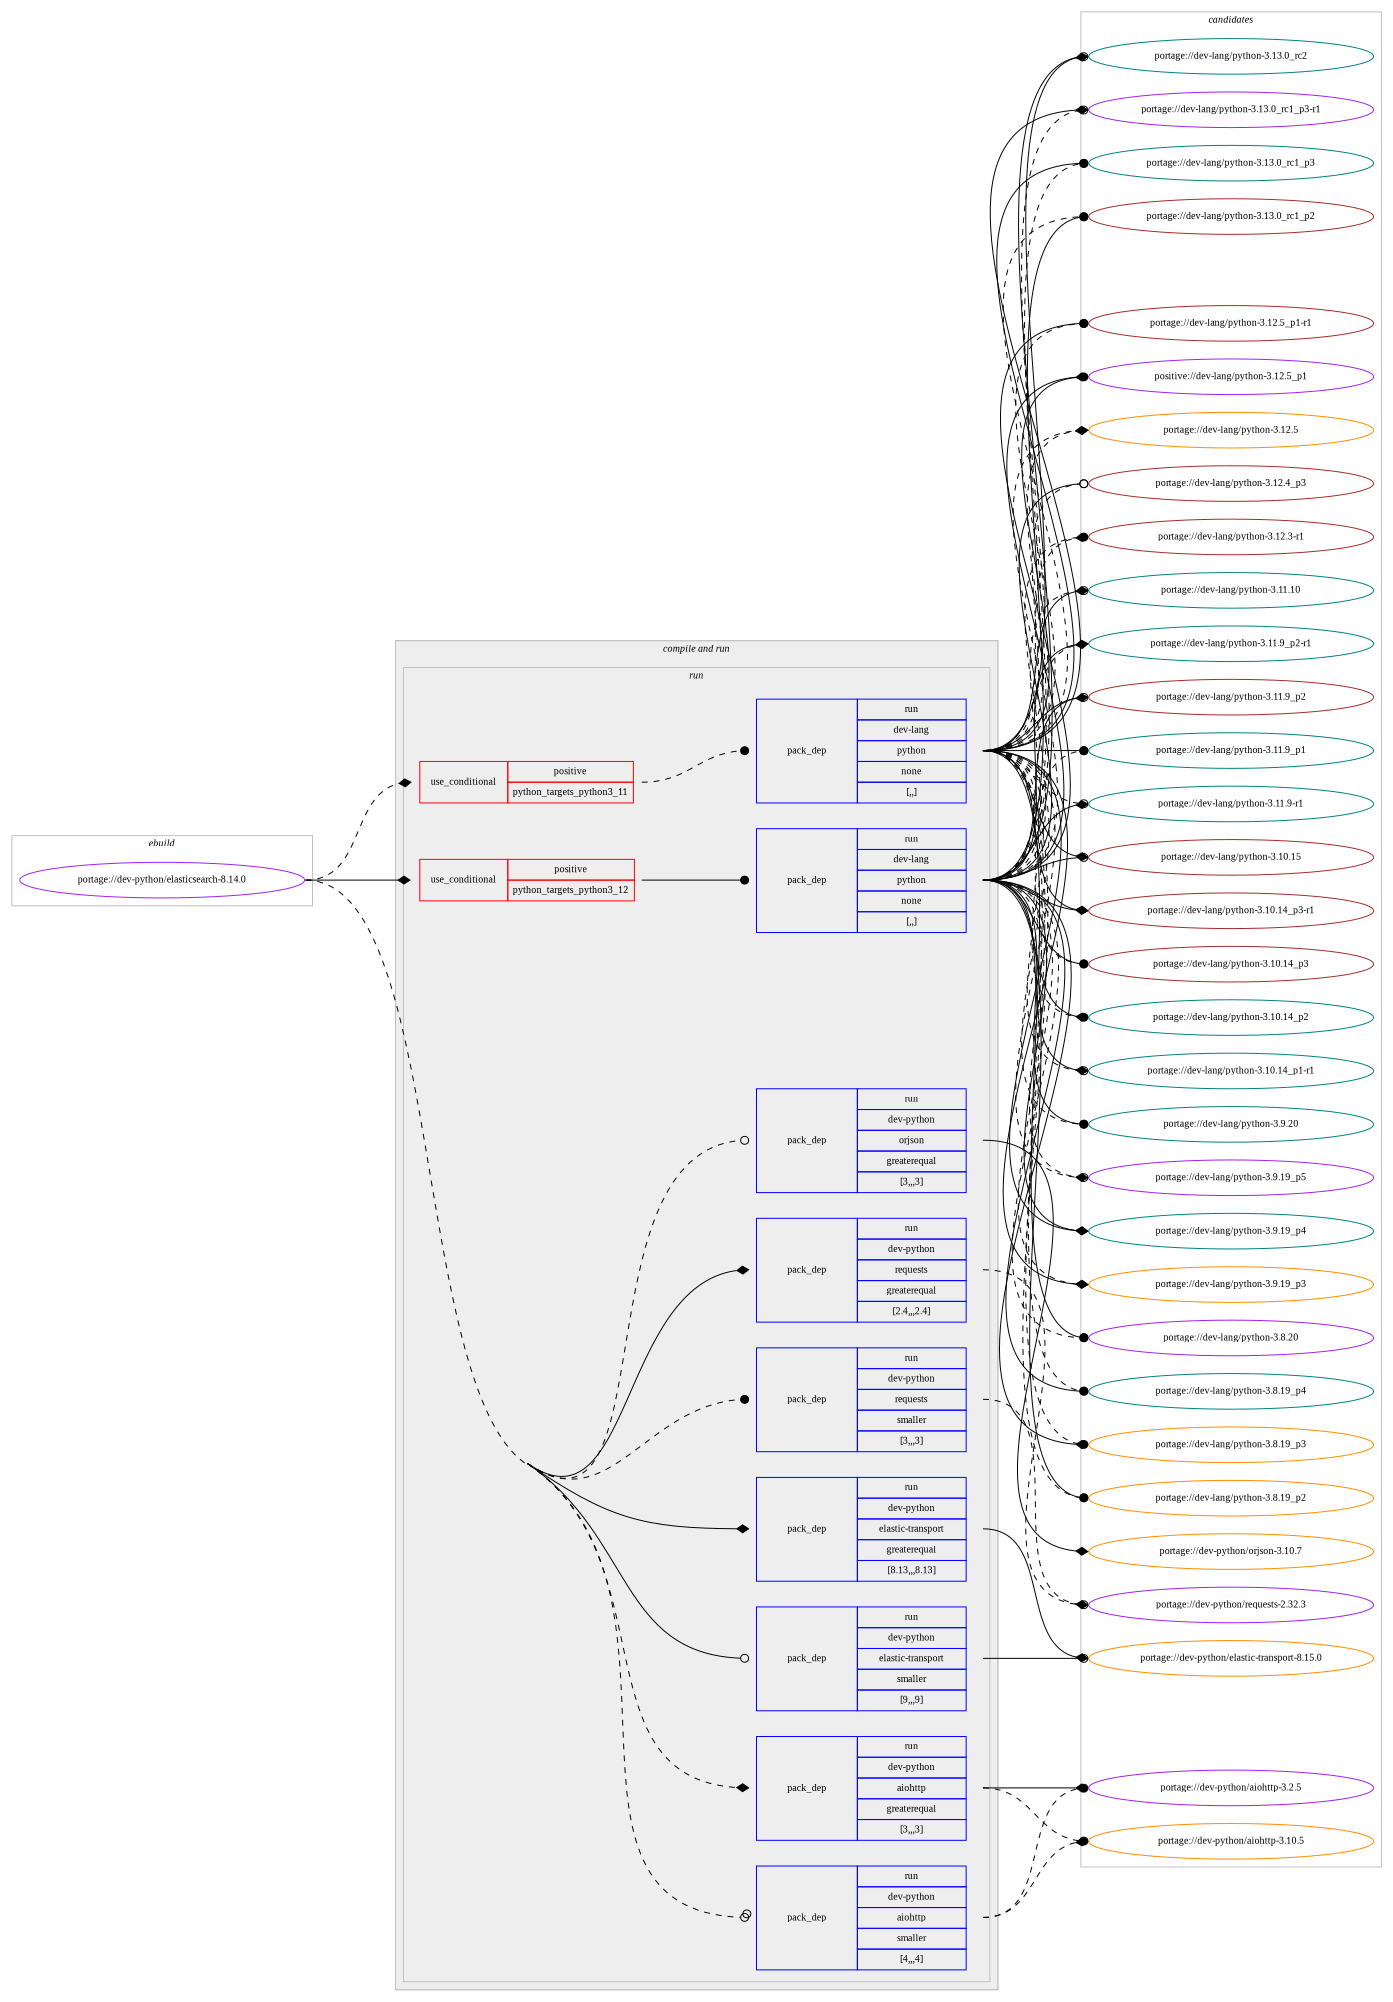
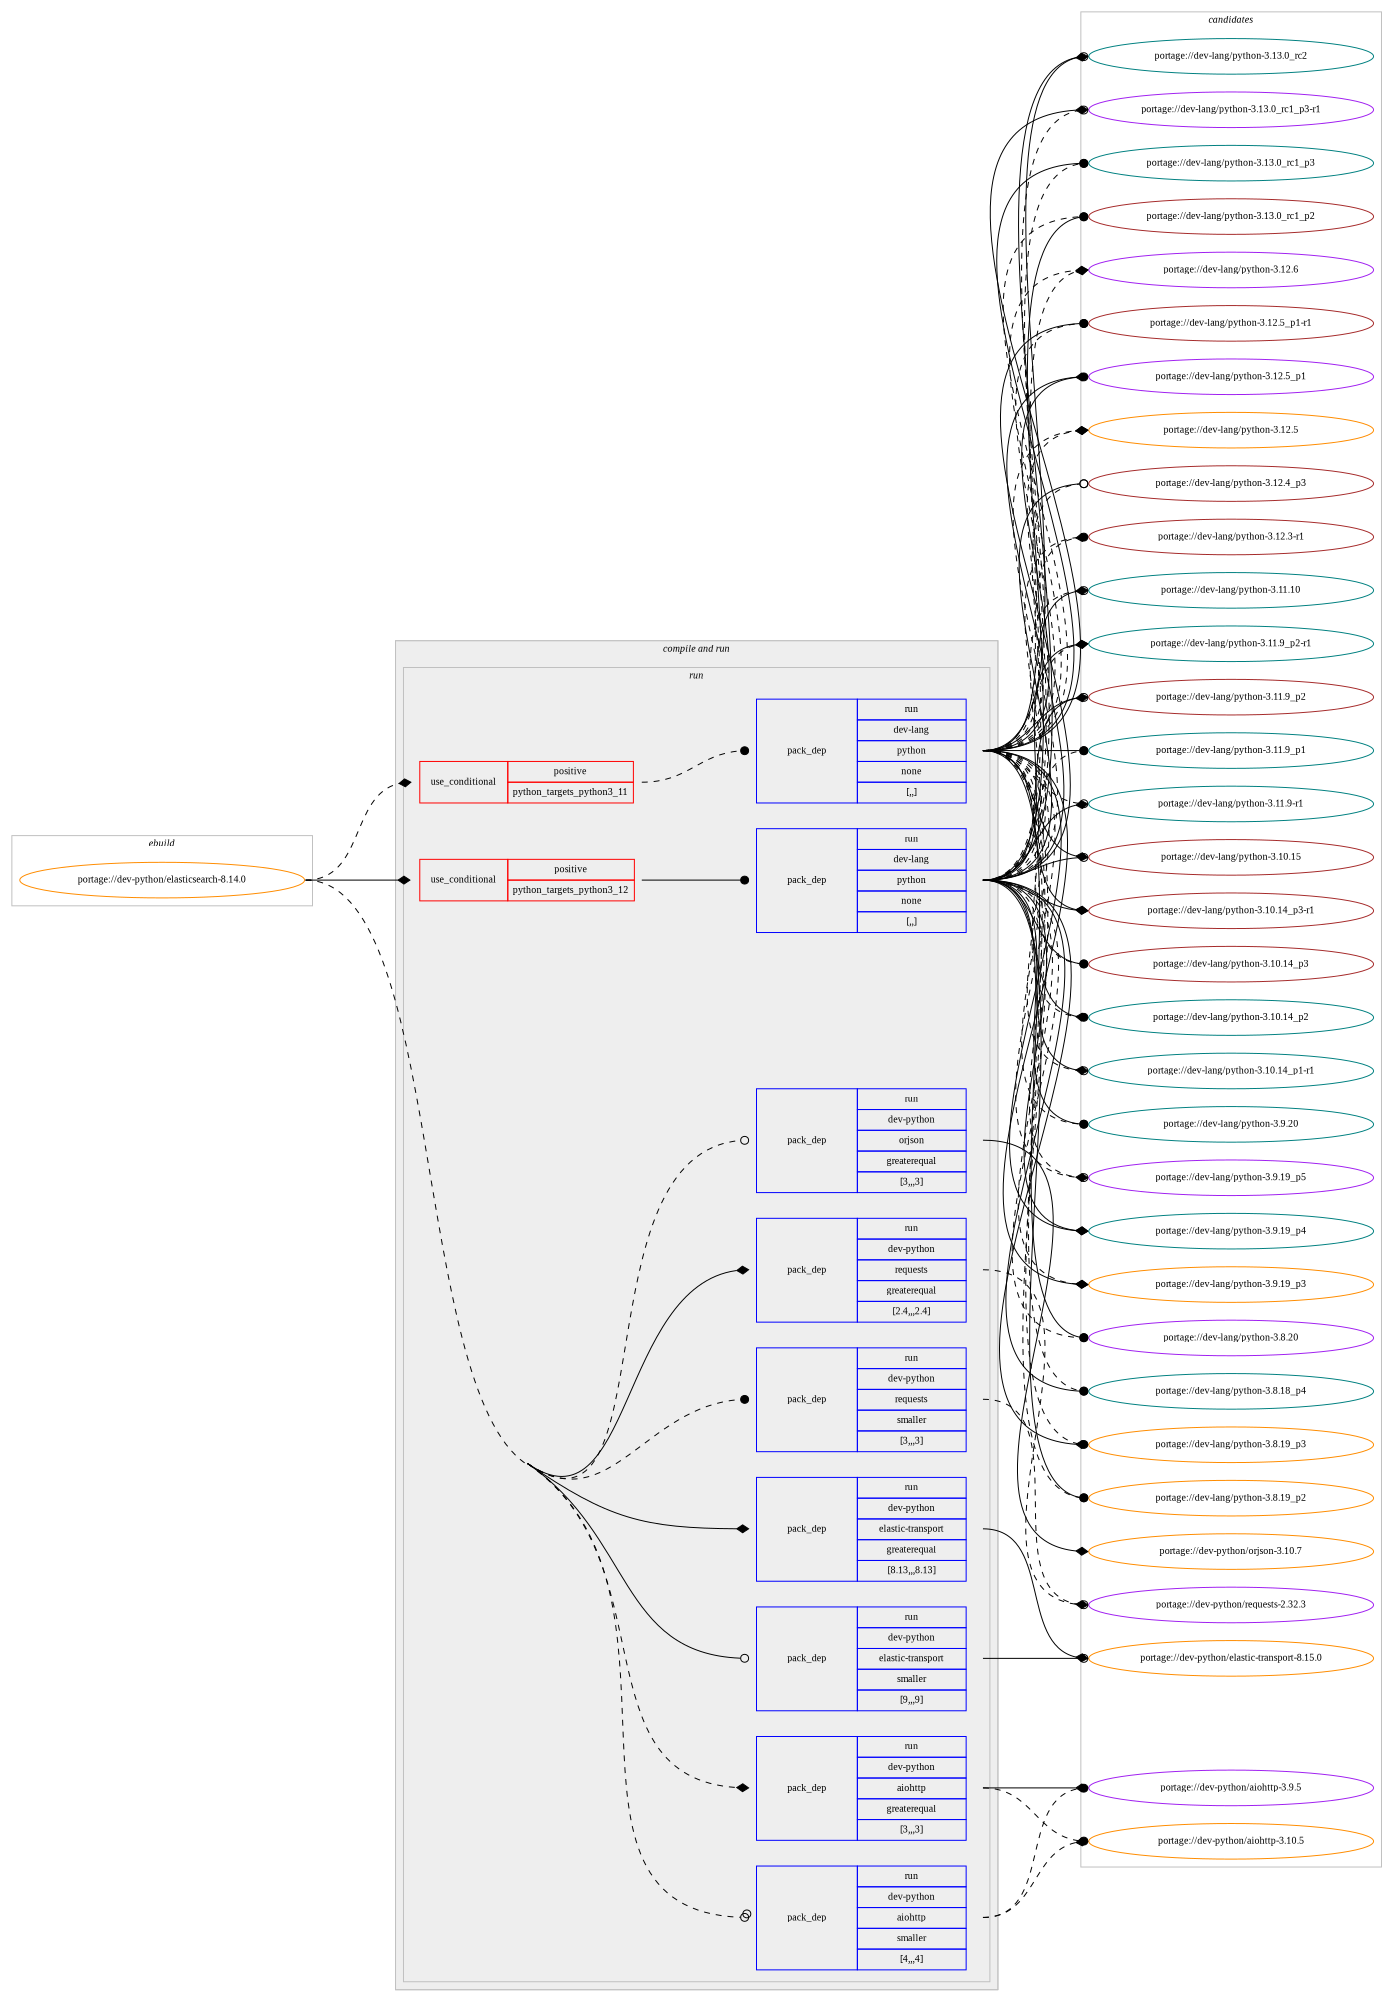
none -> (1231, 270)
(1231, 377) -> (1231, 377)
(162, 880) -> (162, 880)
(1231, 1391) -> (1231, 1391)
(1231, 1788) -> (1231, 1788)
